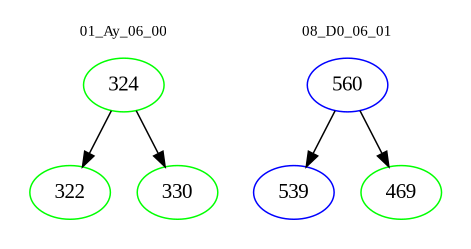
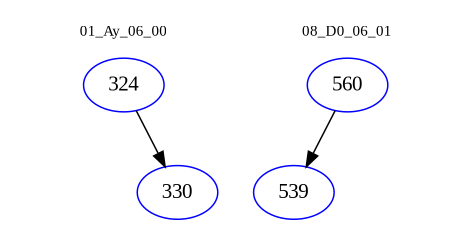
(124, 85) -> (124, 85)
(70, 192) -> none
(178, 192) -> (178, 192)
(401, 192) -> none
